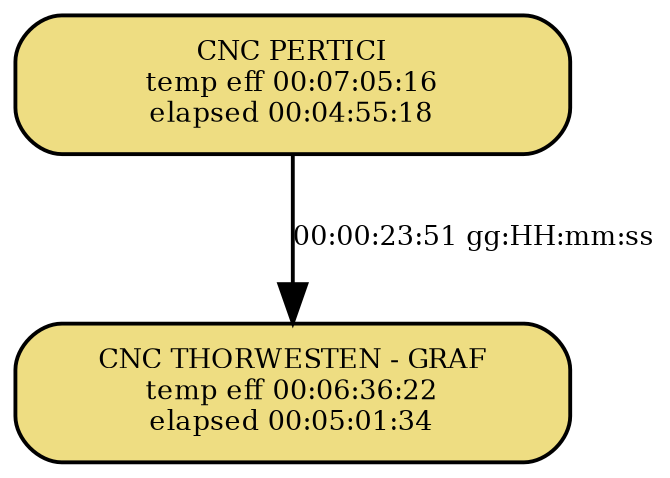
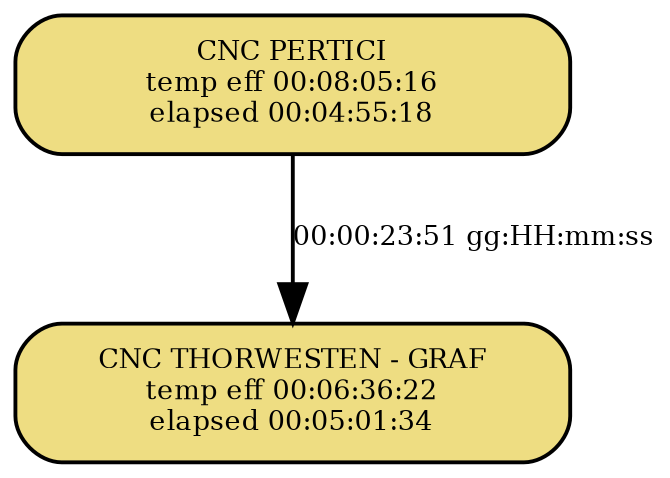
(293, 85) -> (293, 85)
